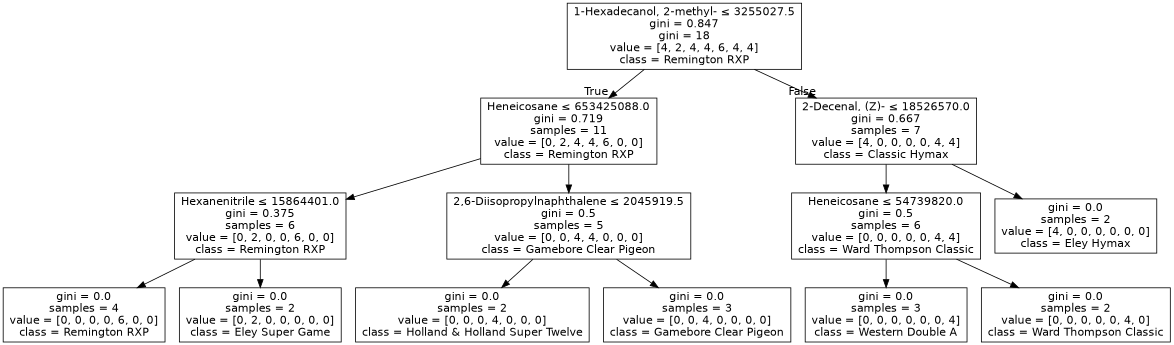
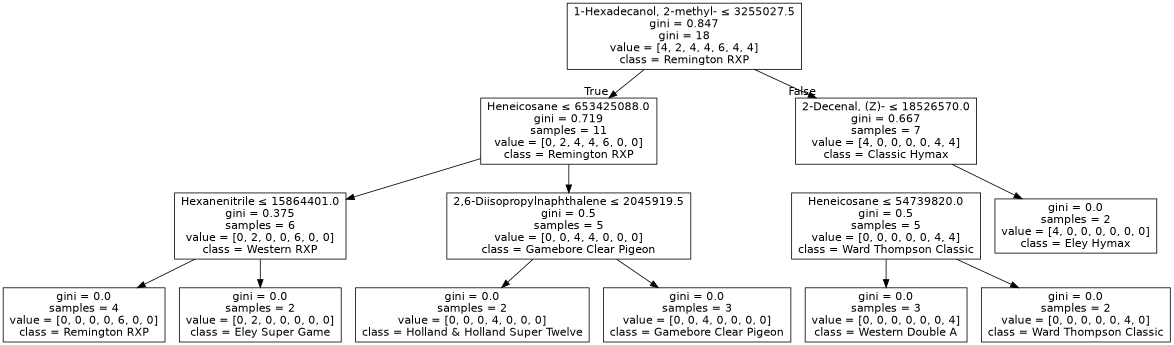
(886, 175) -> none
(886, 226) -> (886, 226)
(260, 250) -> (260, 250)
